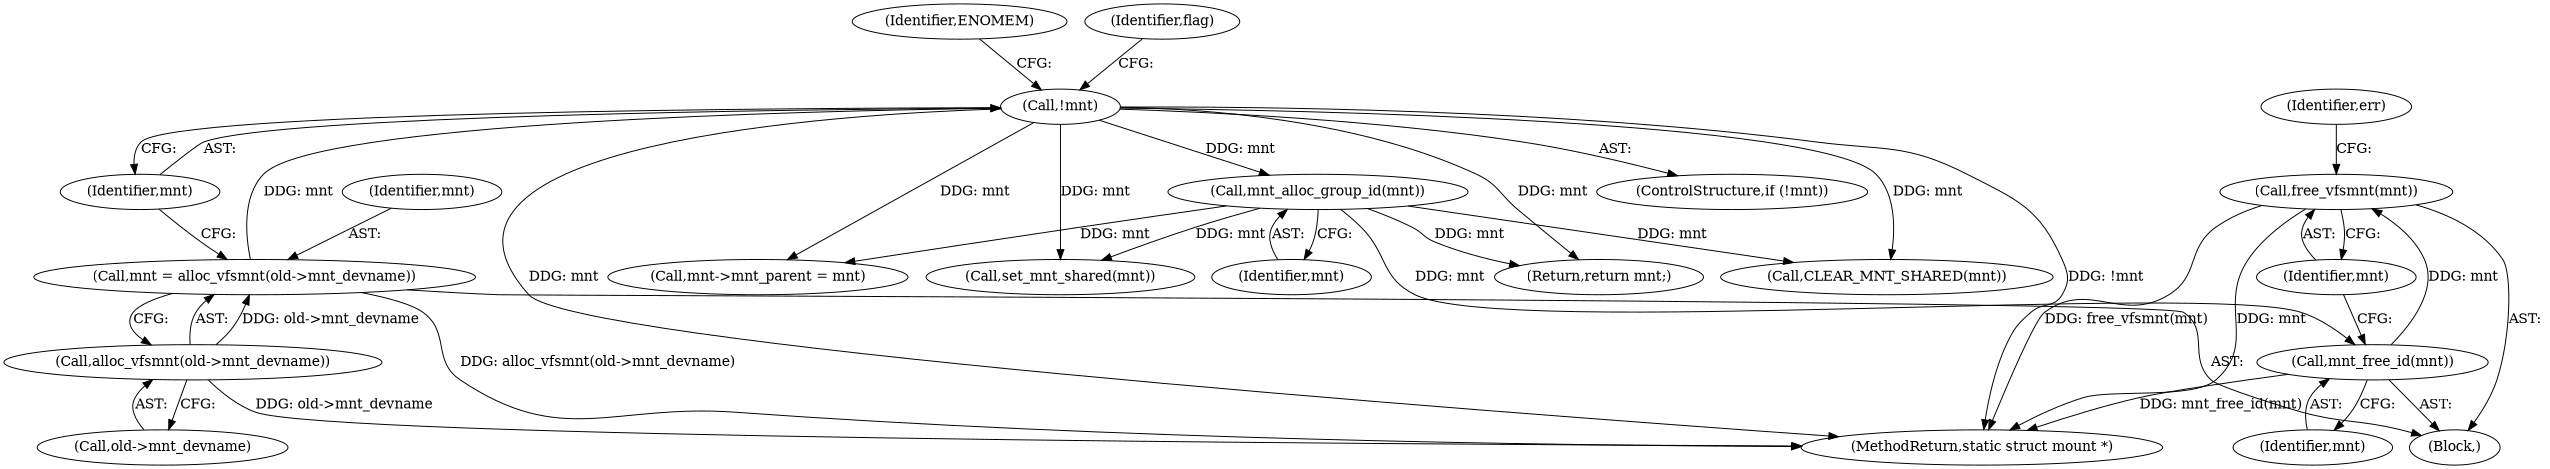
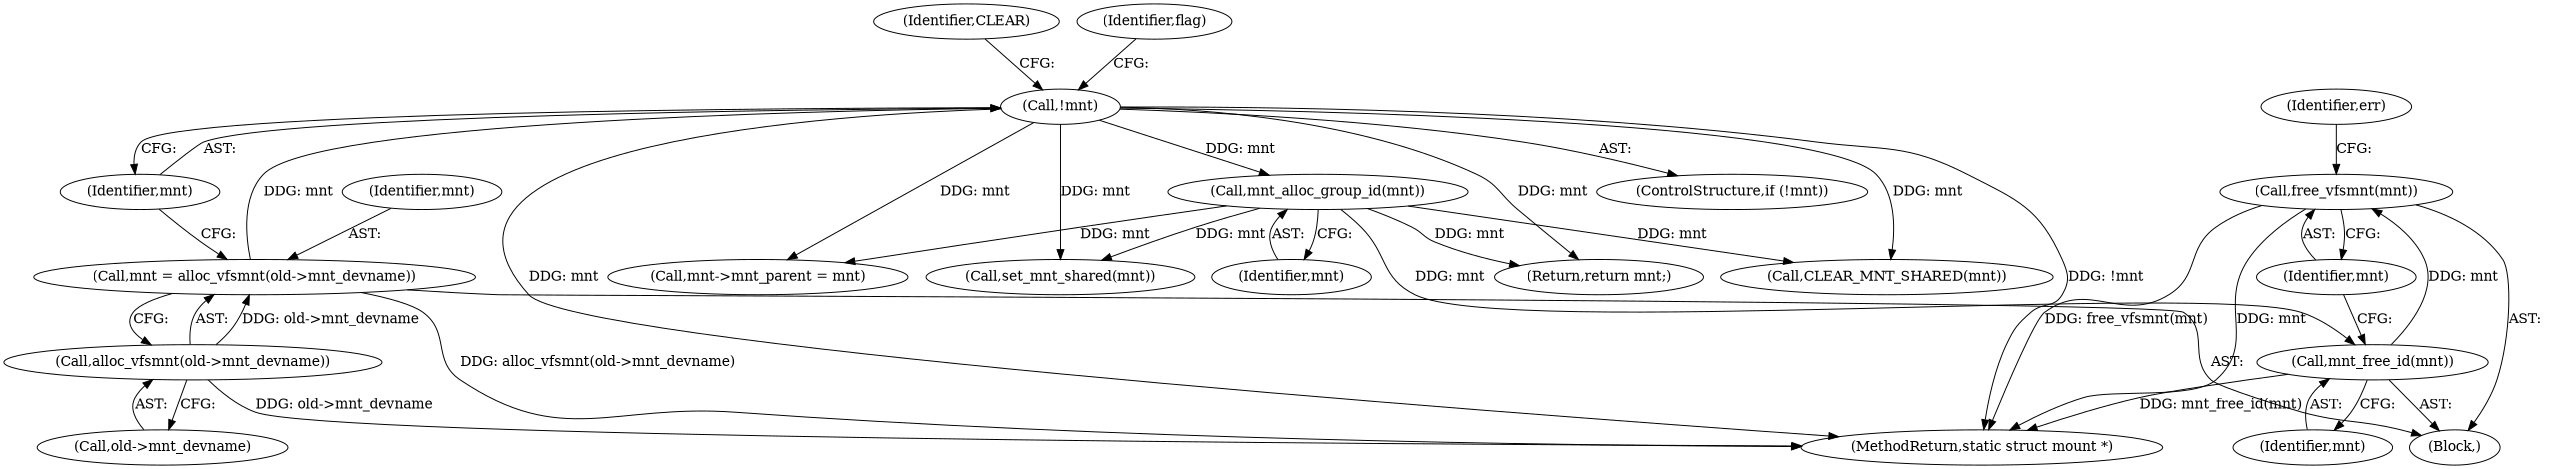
(960, 22) -> (966, 22)
